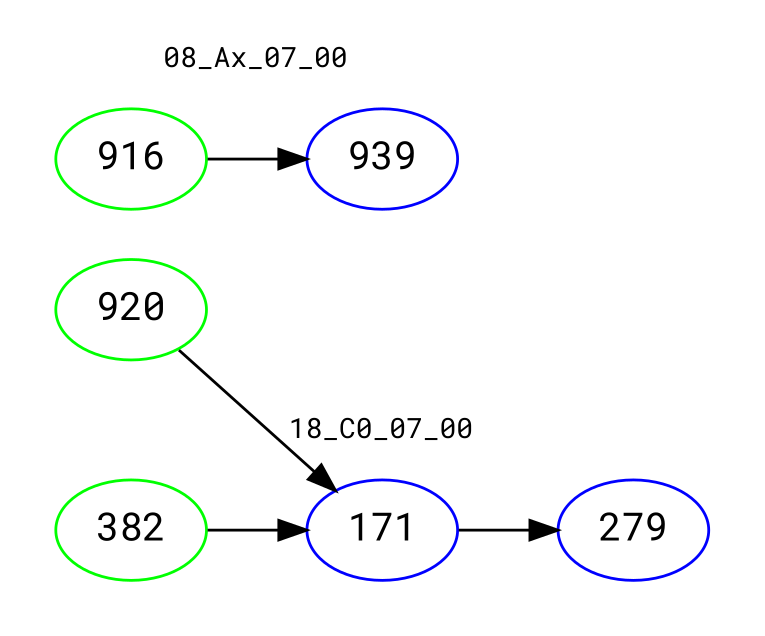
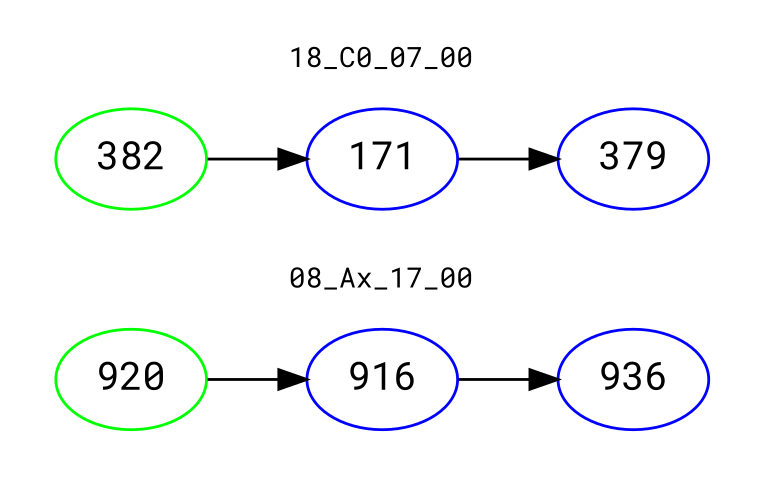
(257, 60) -> (382, 280)
(131, 159) -> (382, 379)
(382, 159) -> (633, 379)
(260, 423) -> (243, 379)
(633, 530) -> (633, 159)
